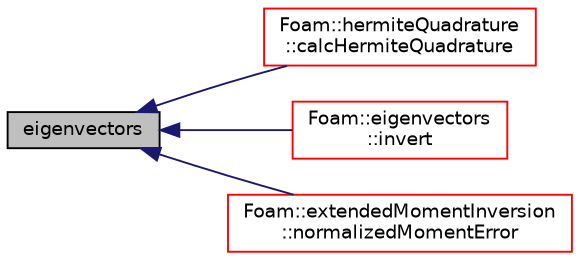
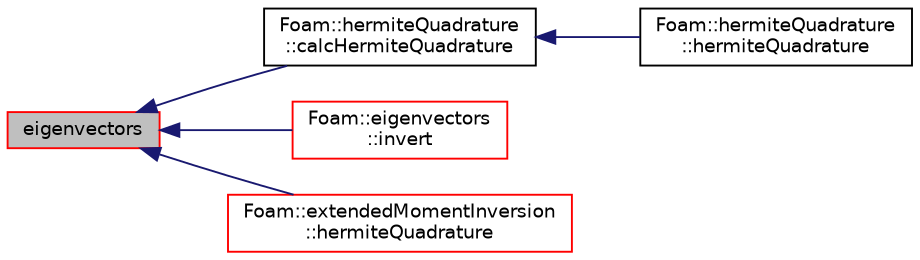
(400, 37) -> (400, 37)
none -> (776, 37)
(84, 130) -> (84, 130)
(400, 223) -> (400, 223)
